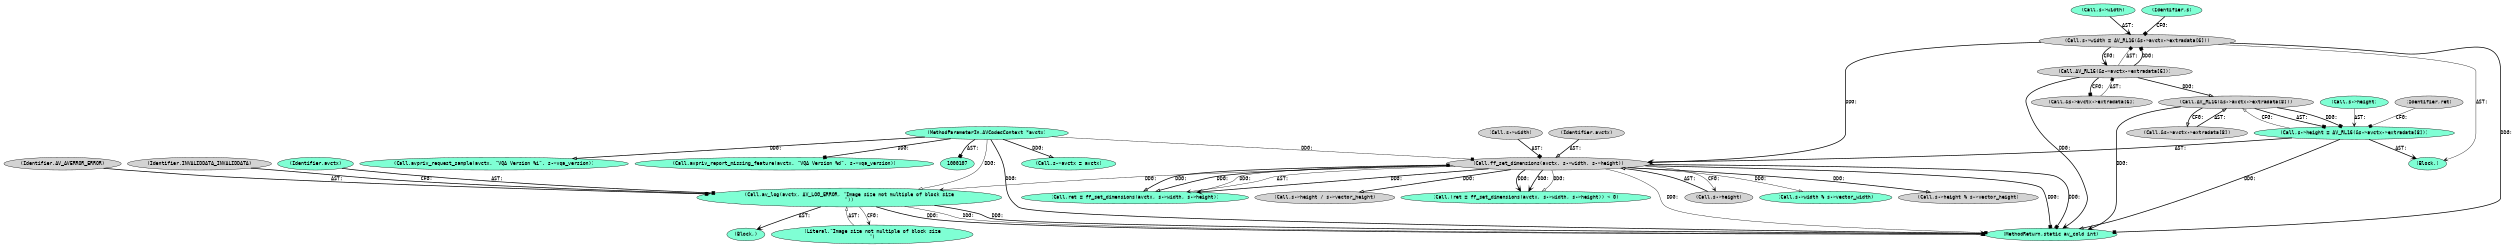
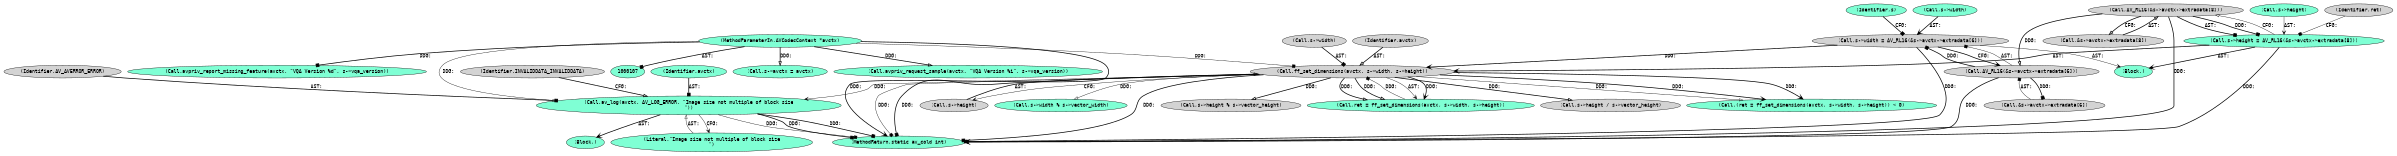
(2100, 87) -> (2047, 87)
(2174, 87) -> (2048, 23)
